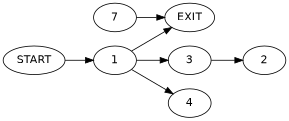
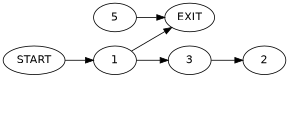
(115, 17) -> (115, 17)
(190, 103) -> none
